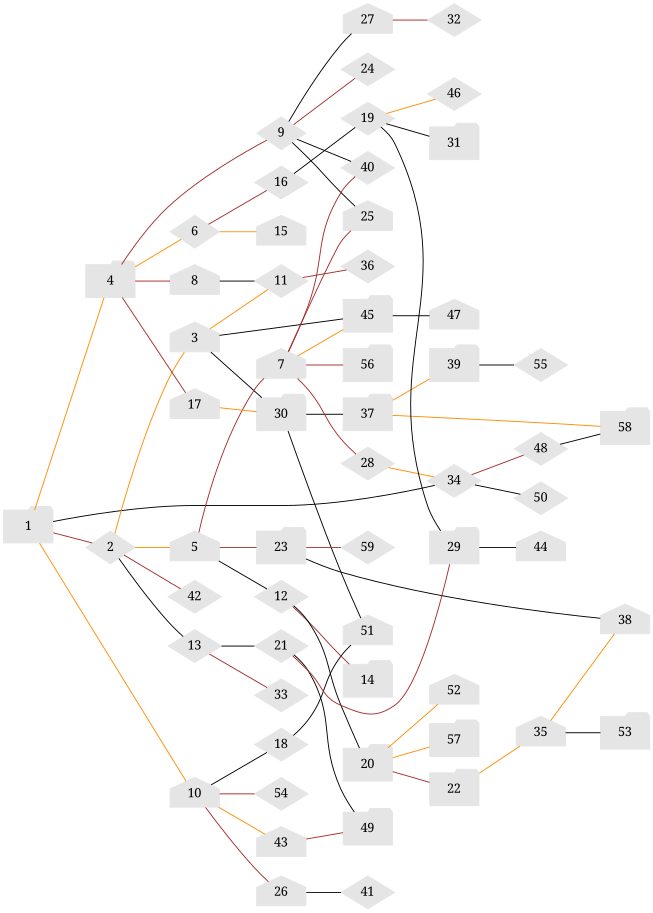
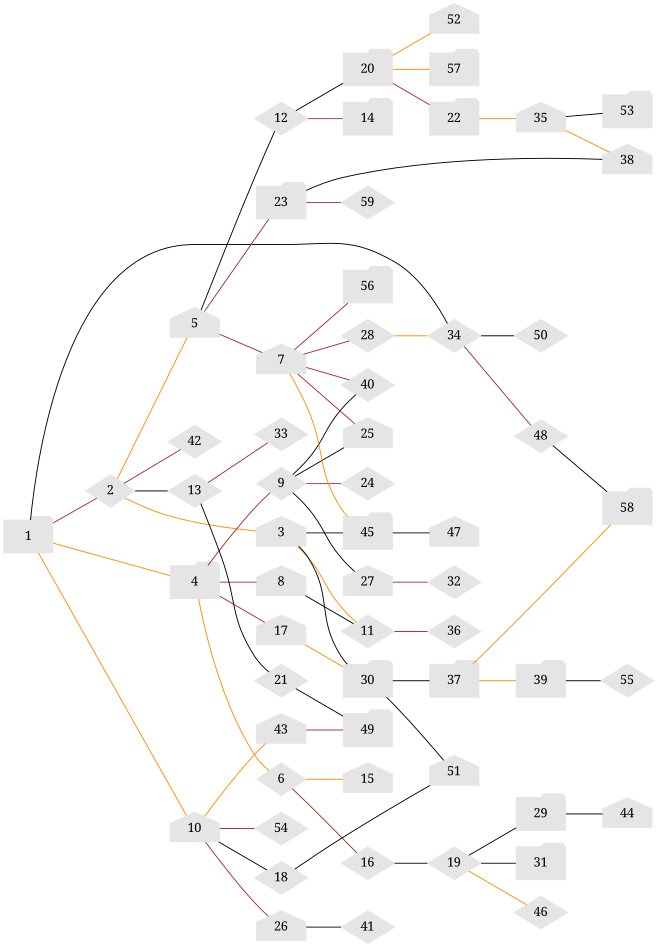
(404, 696) -> none
